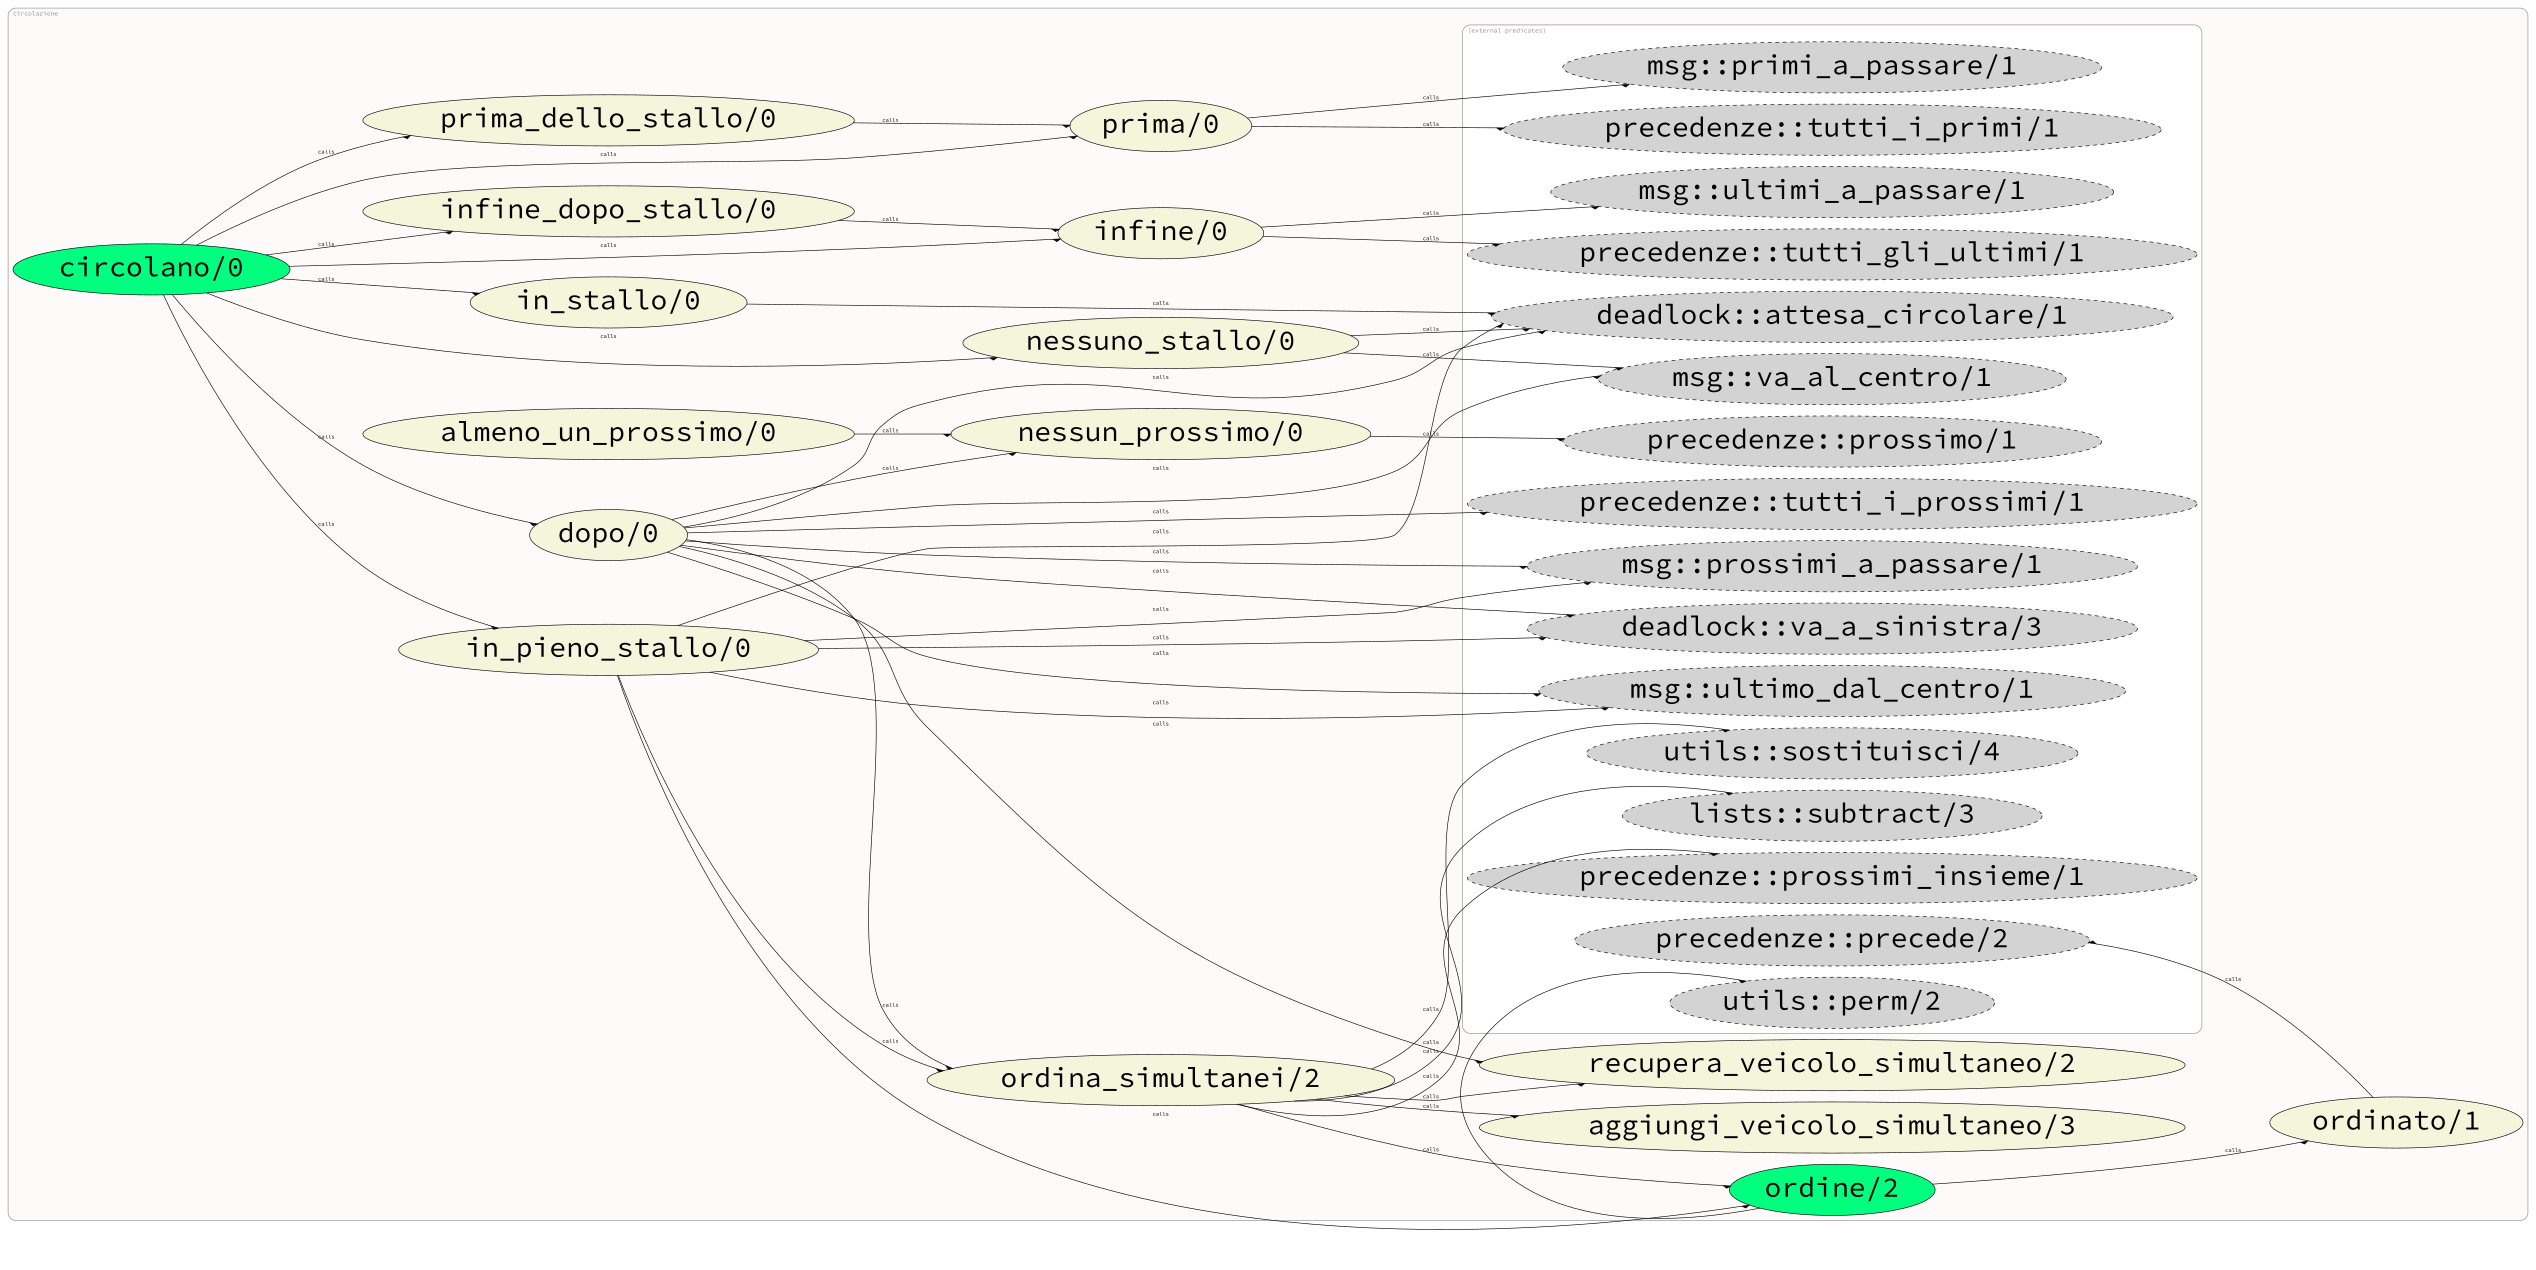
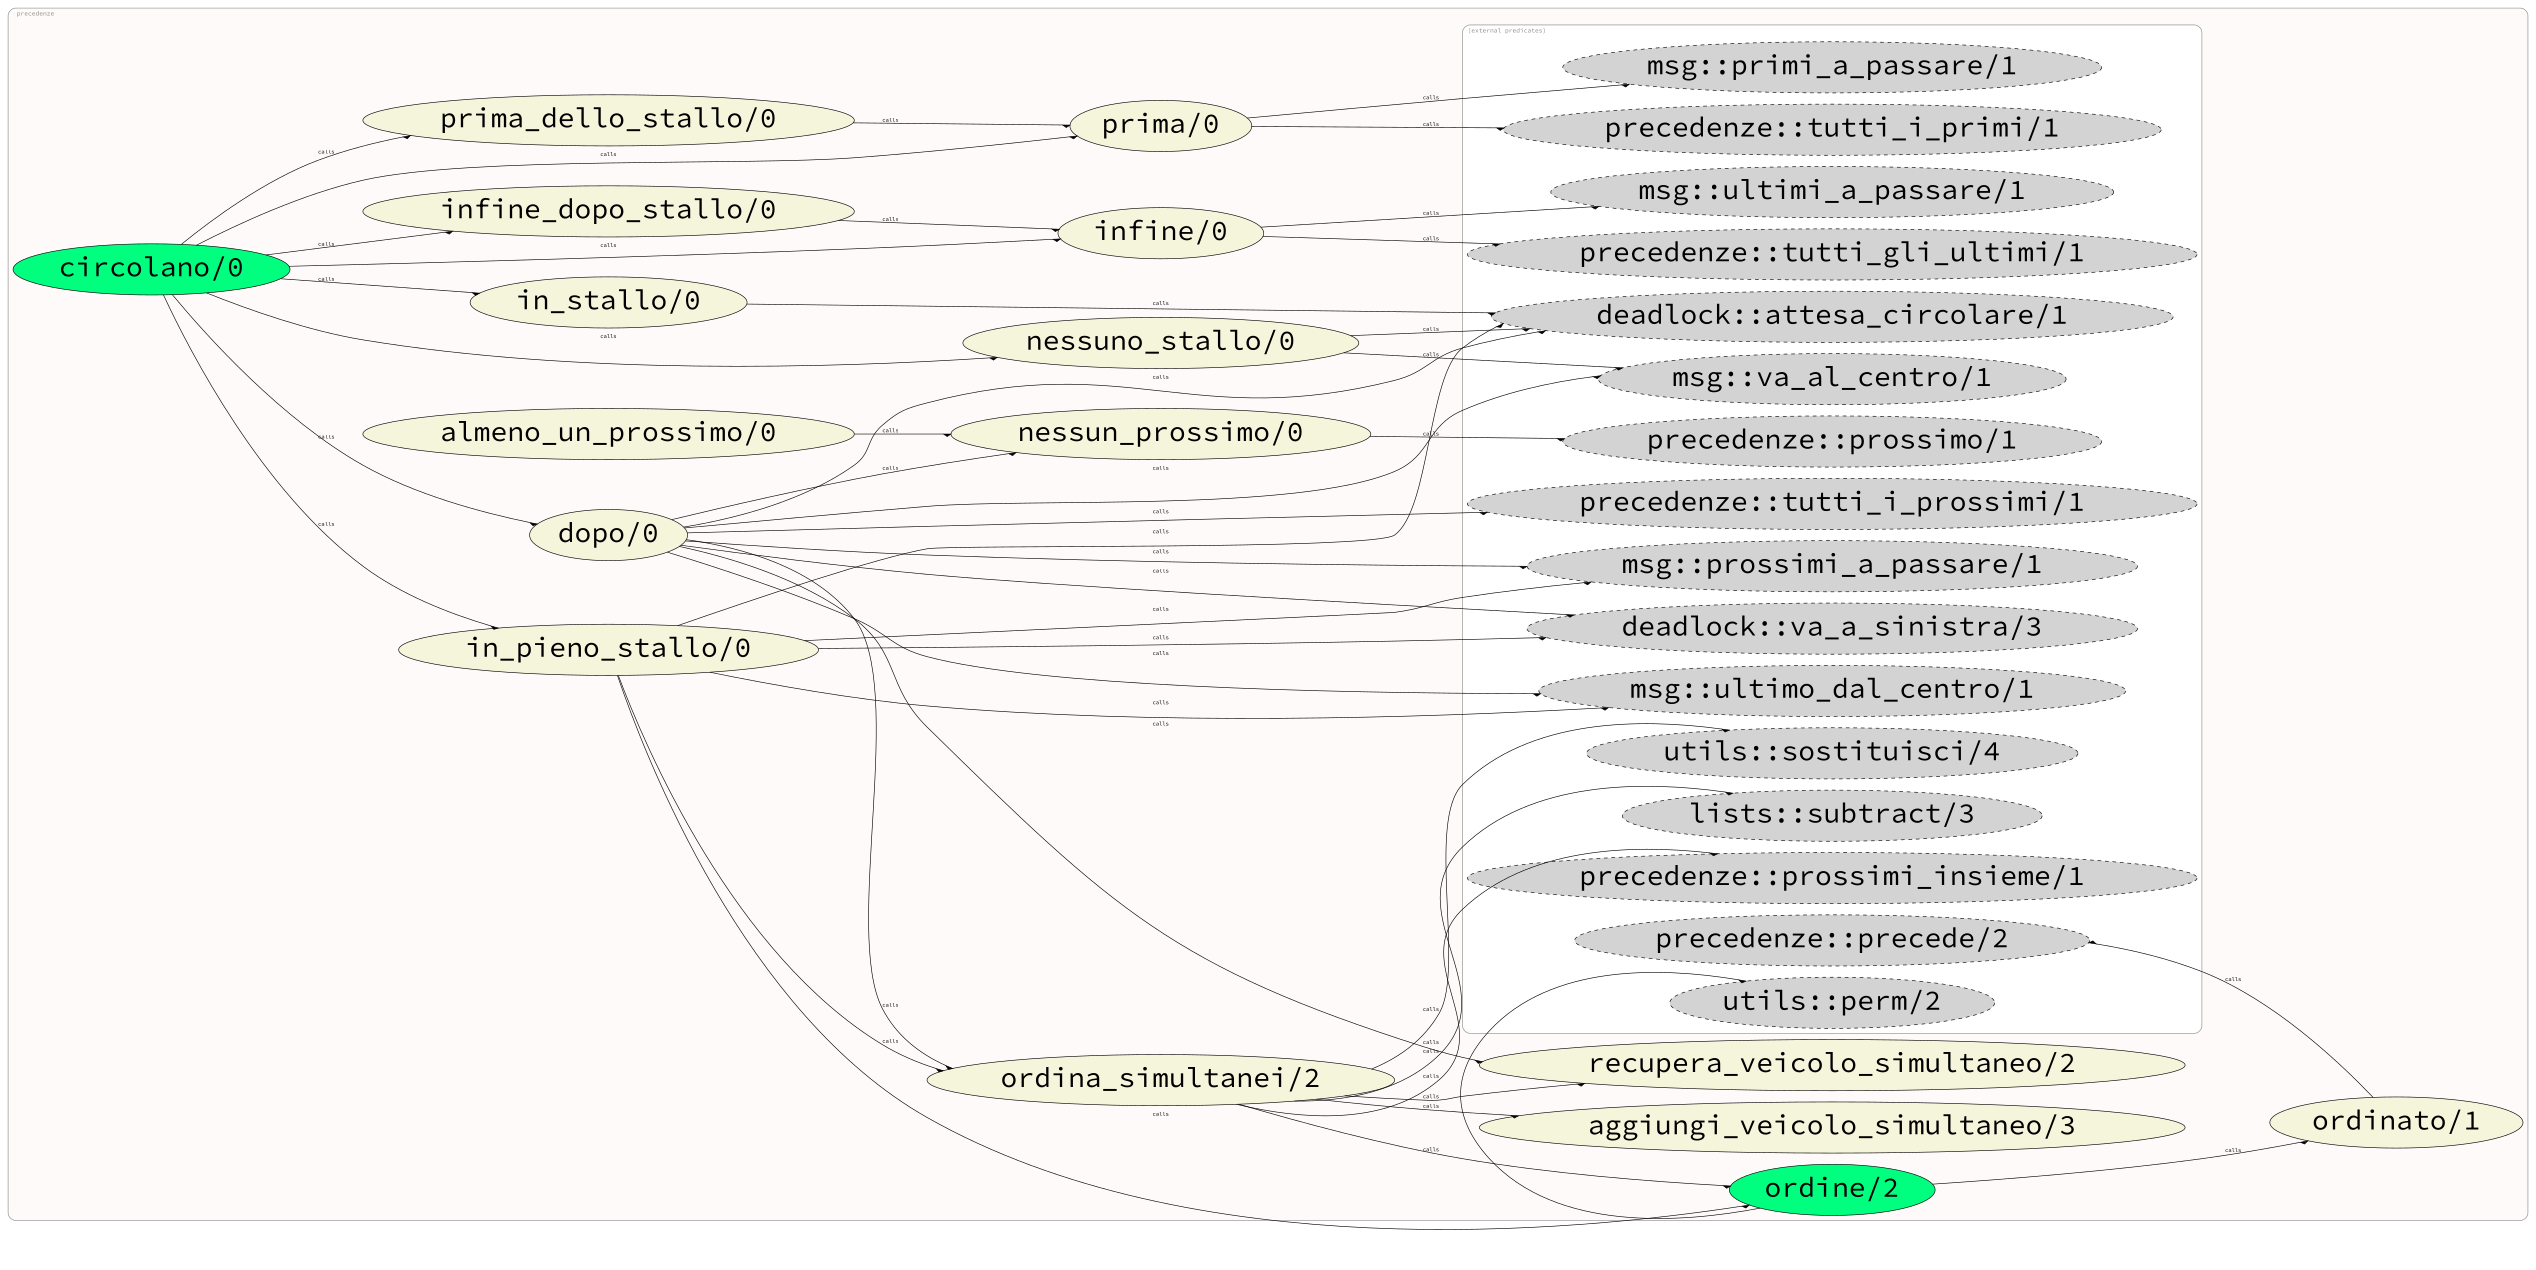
(36, 14) -> (36, 14)
